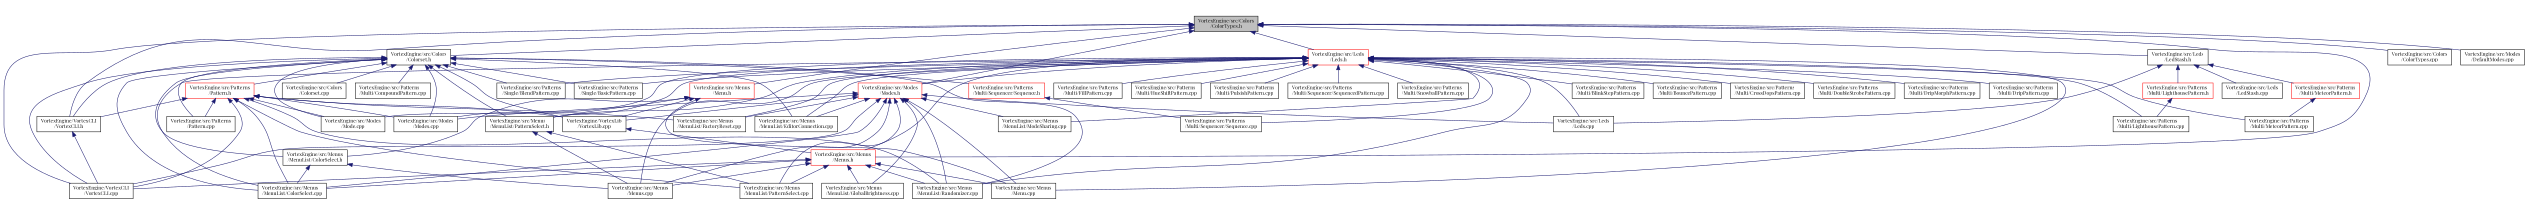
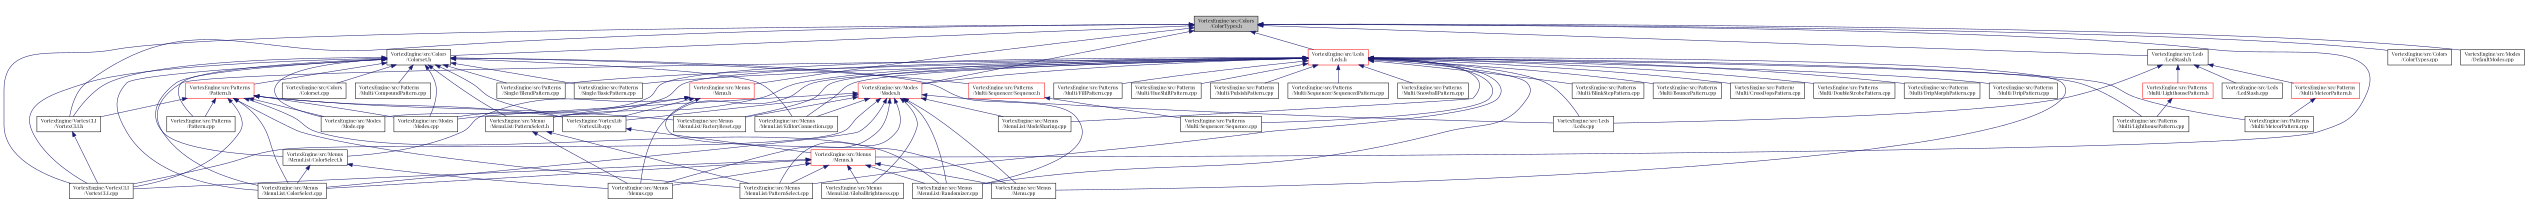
(1072, 65) -> (1229, 136)
